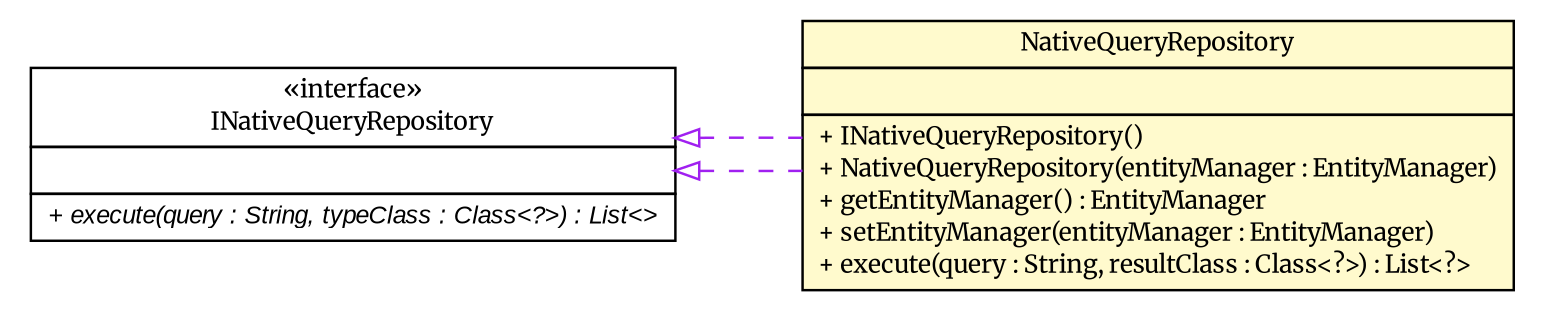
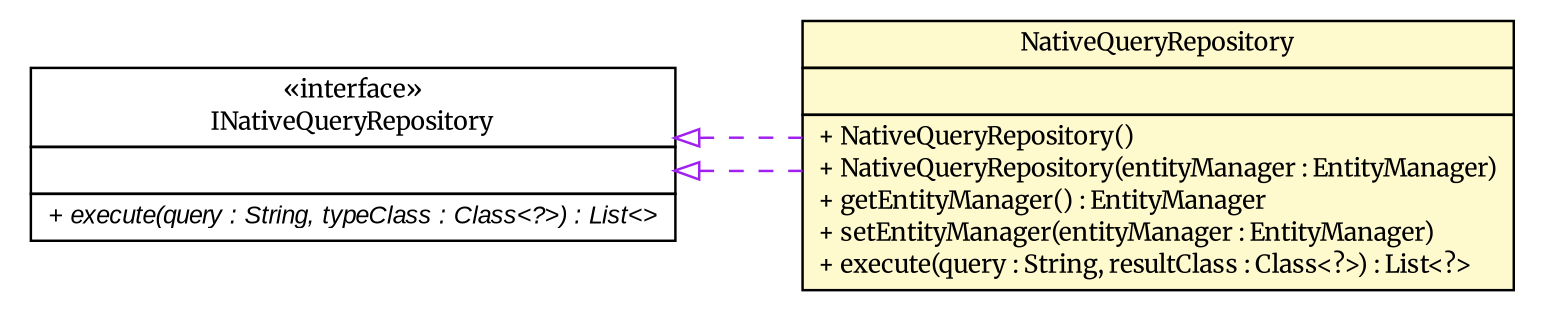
(982, 137) -> (977, 137)
